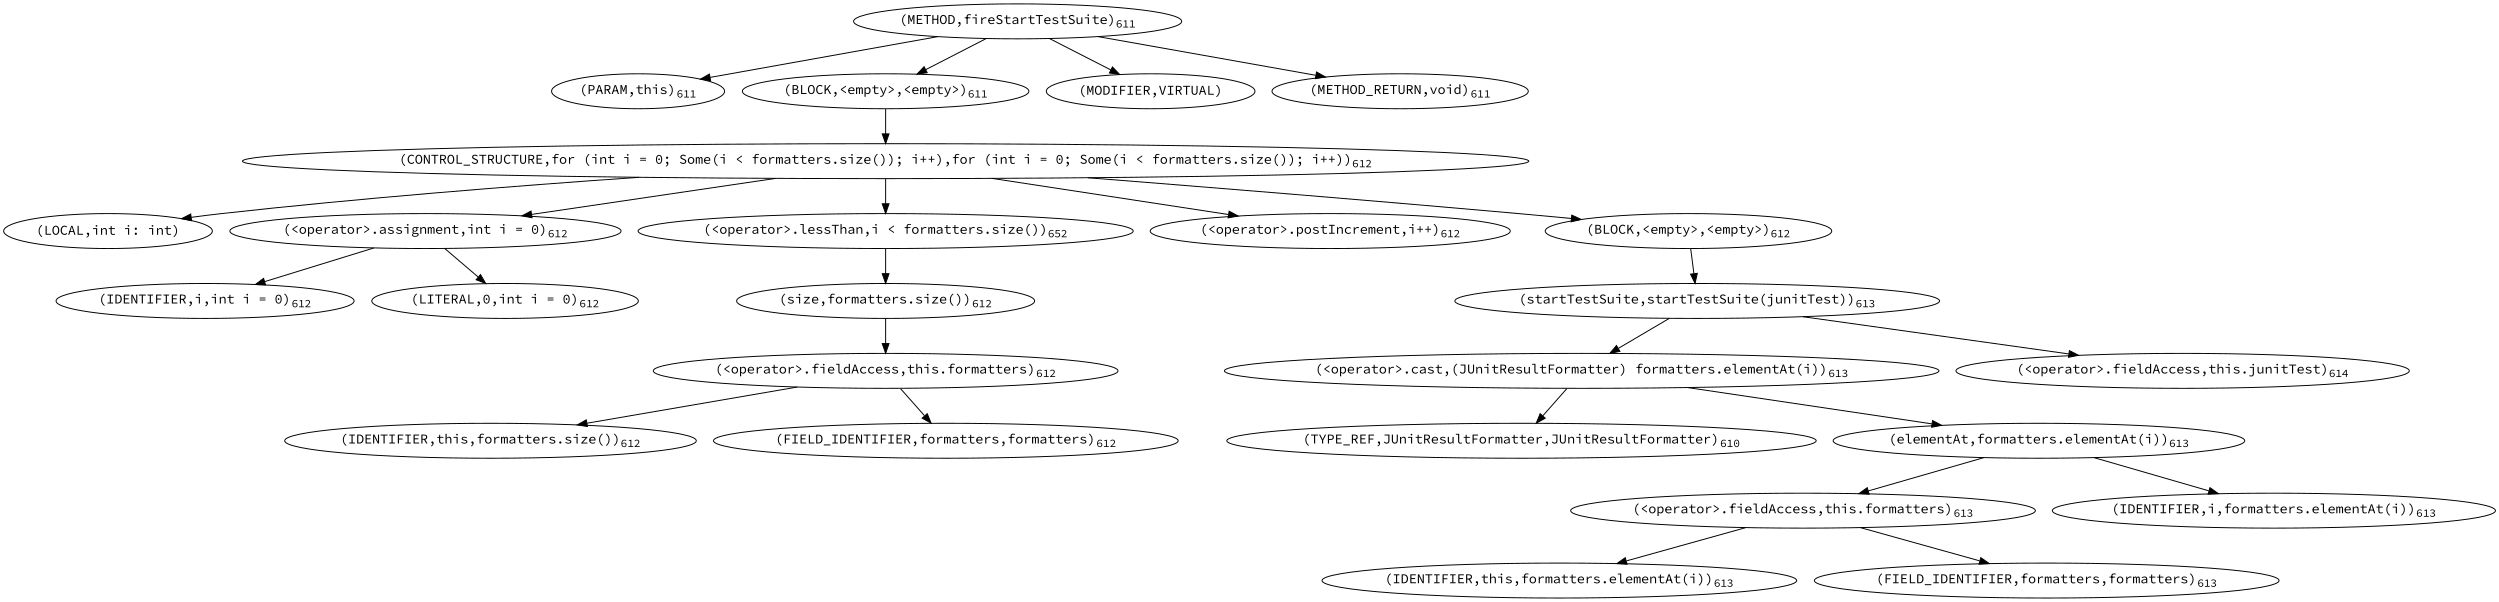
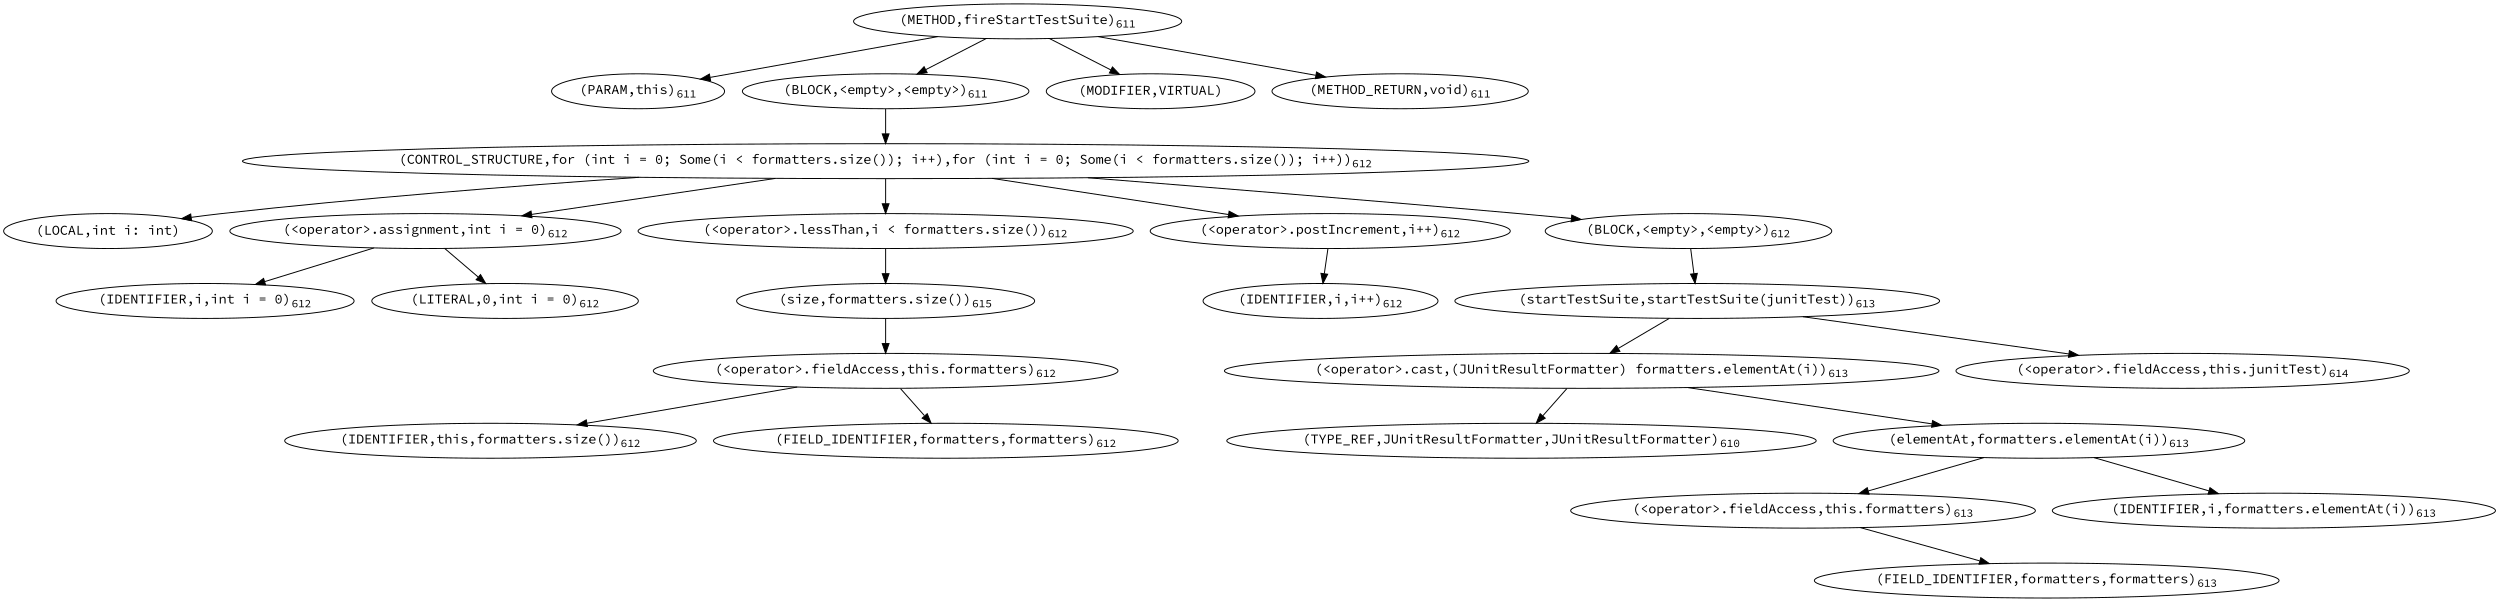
(1058, 230) -> (1058, 230)
(982, 300) -> (982, 300)
none -> (1321, 301)
(1559, 581) -> none
